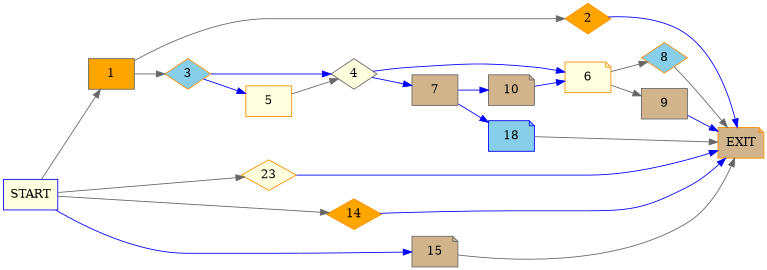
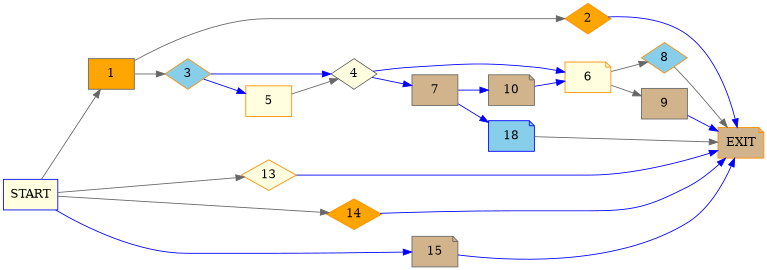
(269, 175) -> (269, 175)
(611, 251) -> (611, 251)
